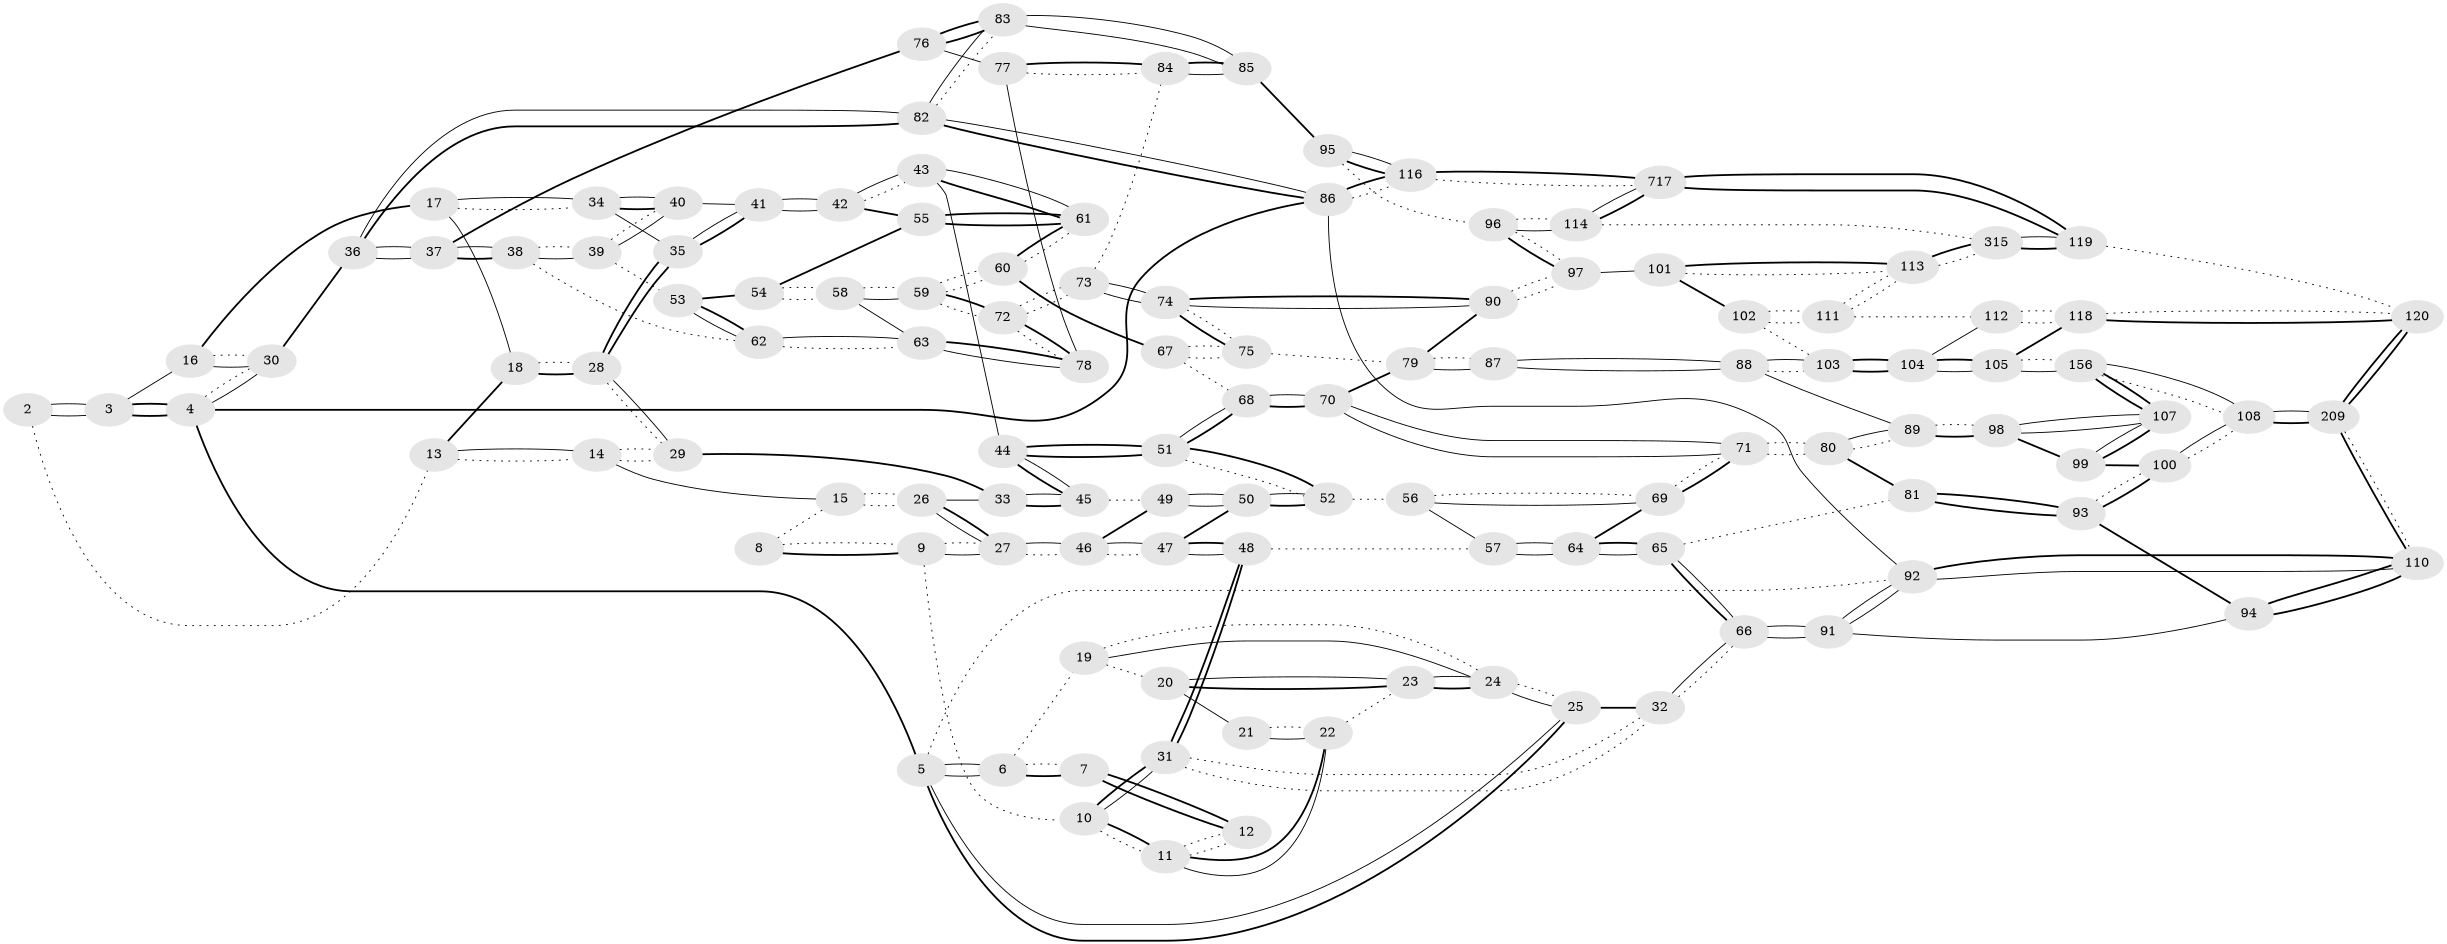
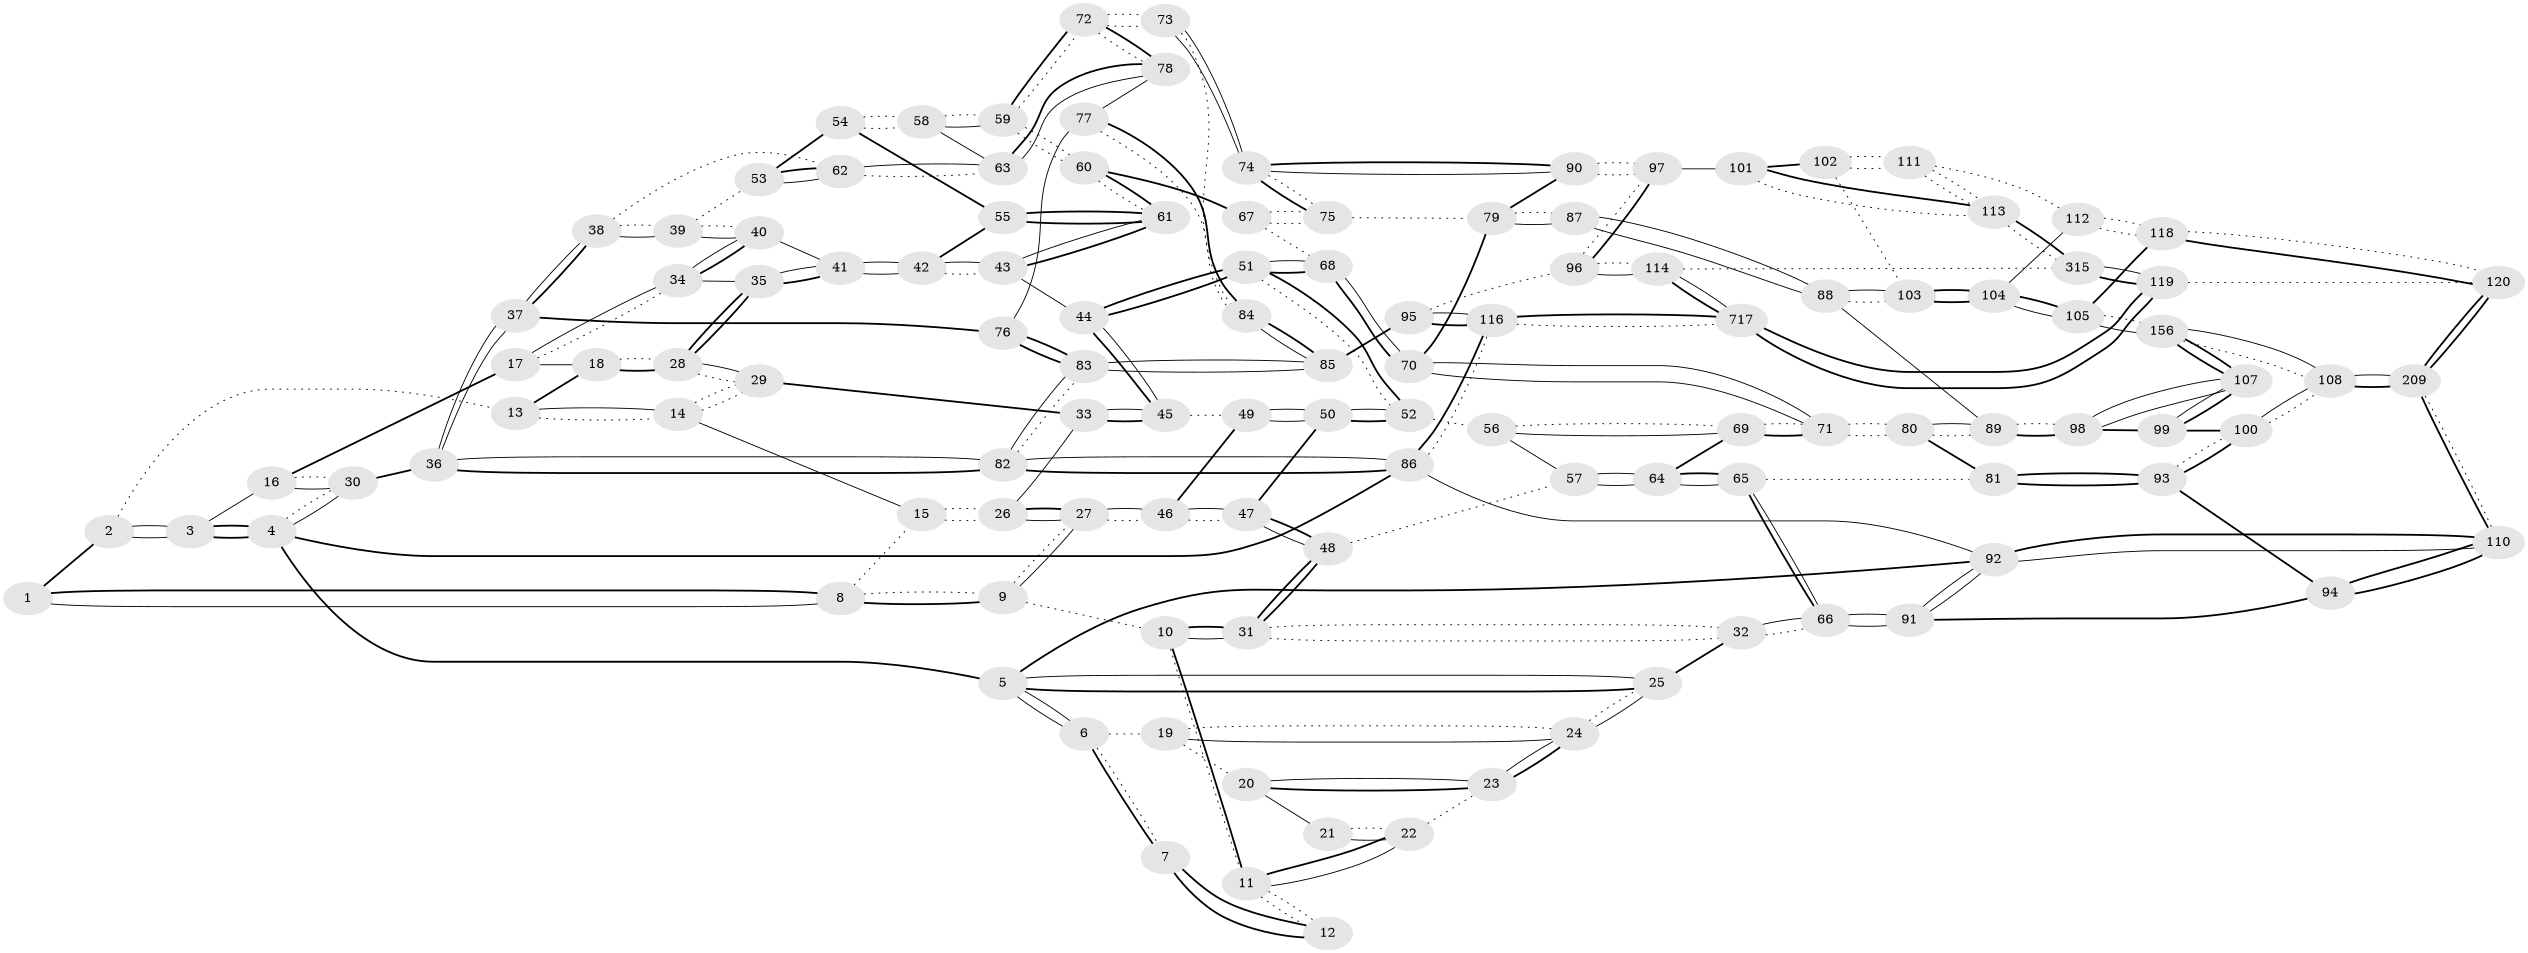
(1367, 590) -> (1486, 590)
none -> (28, 599)
(2040, 640) -> (2122, 618)
